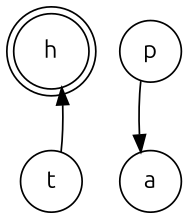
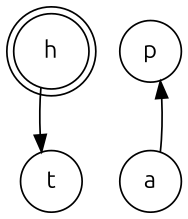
(139, 108) -> (162, 125)
(63, 129) -> (40, 111)
